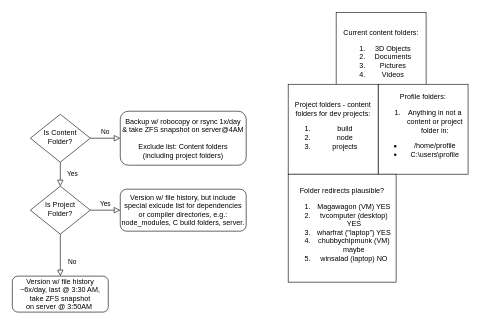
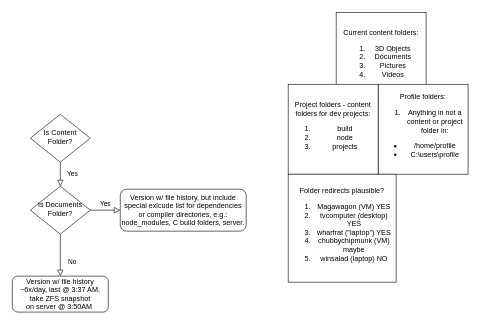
(102, 138) -> none
(183, 138) -> none
(60, 209) -> (60, 209)
(60, 294) -> (60, 294)
